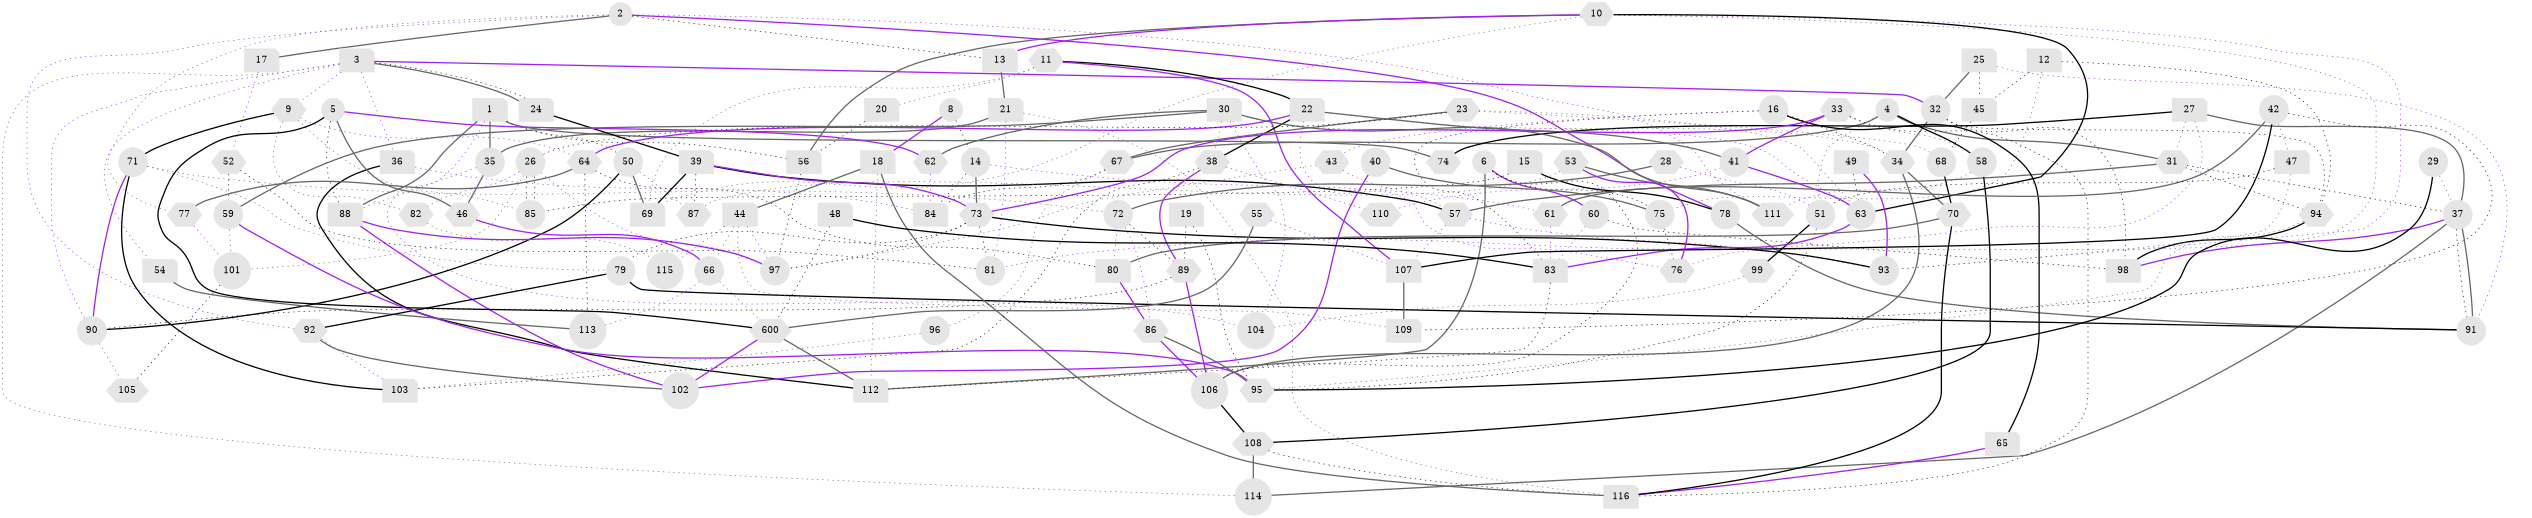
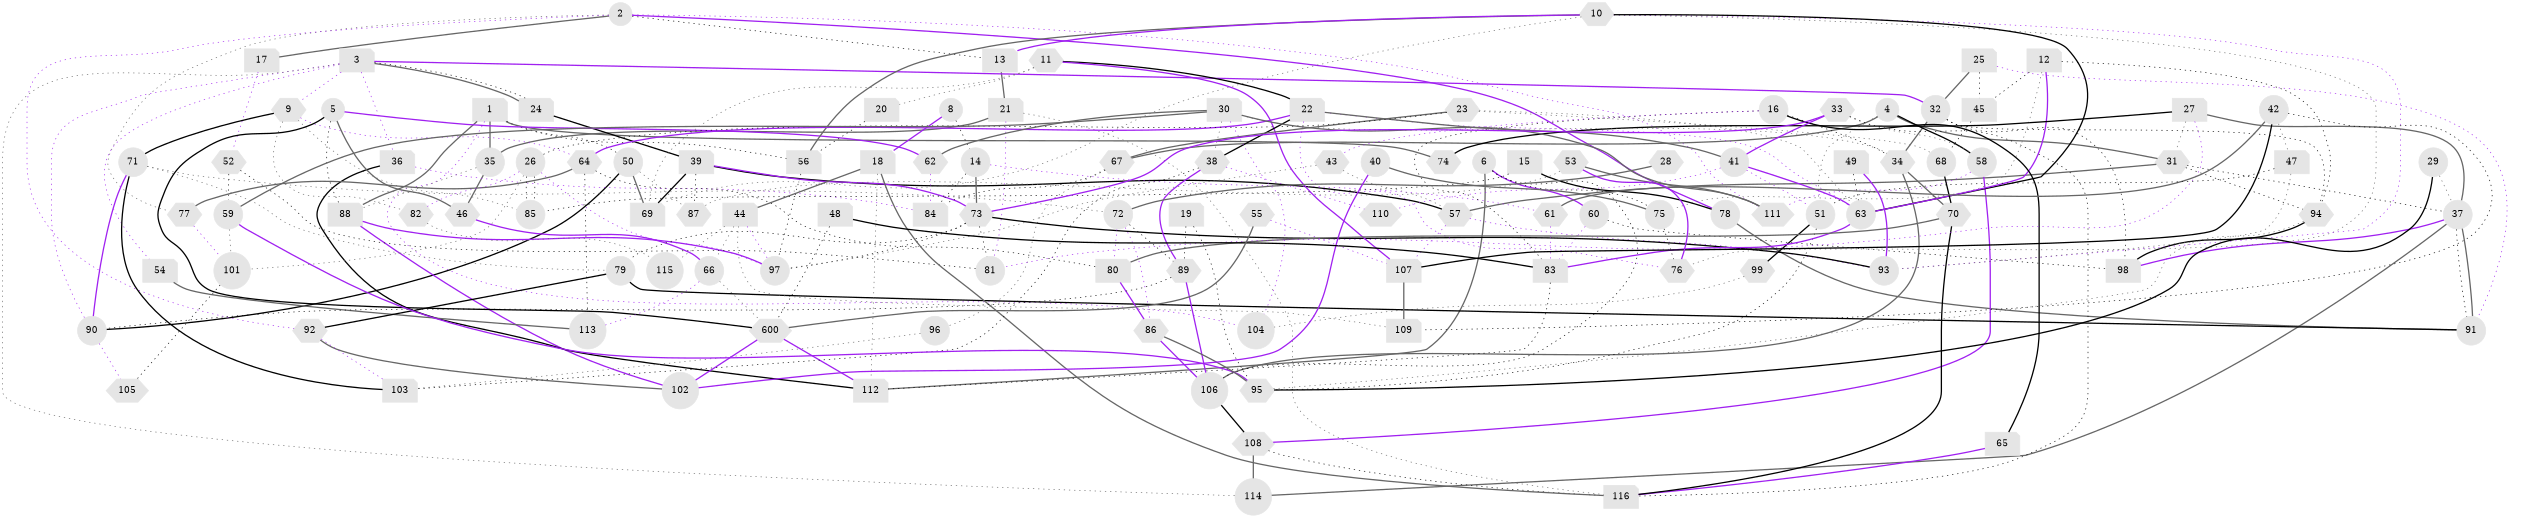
none -> (2031, 167)
(1729, 181) -> (1787, 193)
(827, 365) -> (827, 365)
(1717, 408) -> (1717, 408)
